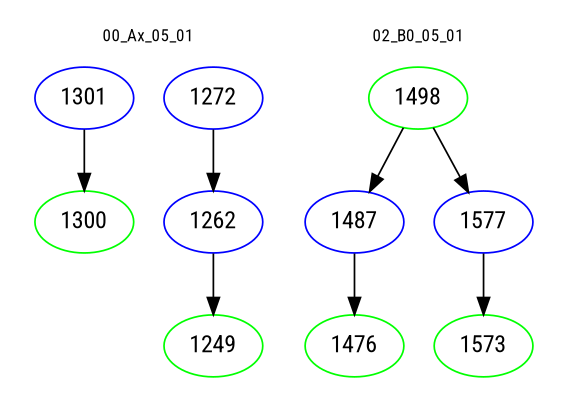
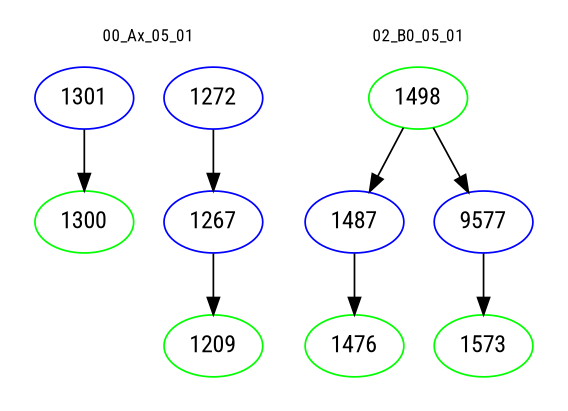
(213, 222) -> (213, 222)
(484, 222) -> (484, 222)
(213, 346) -> (213, 346)
